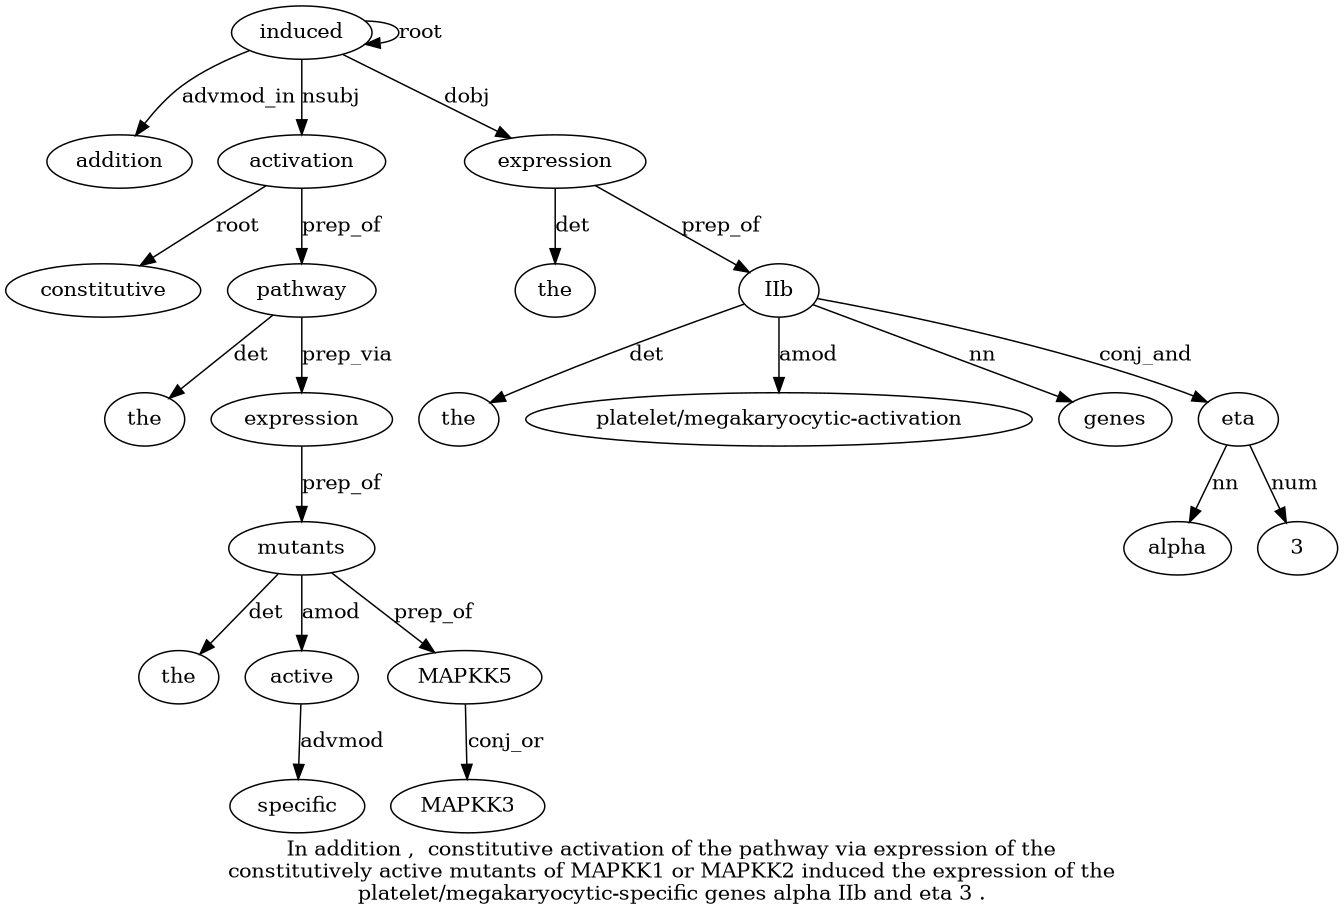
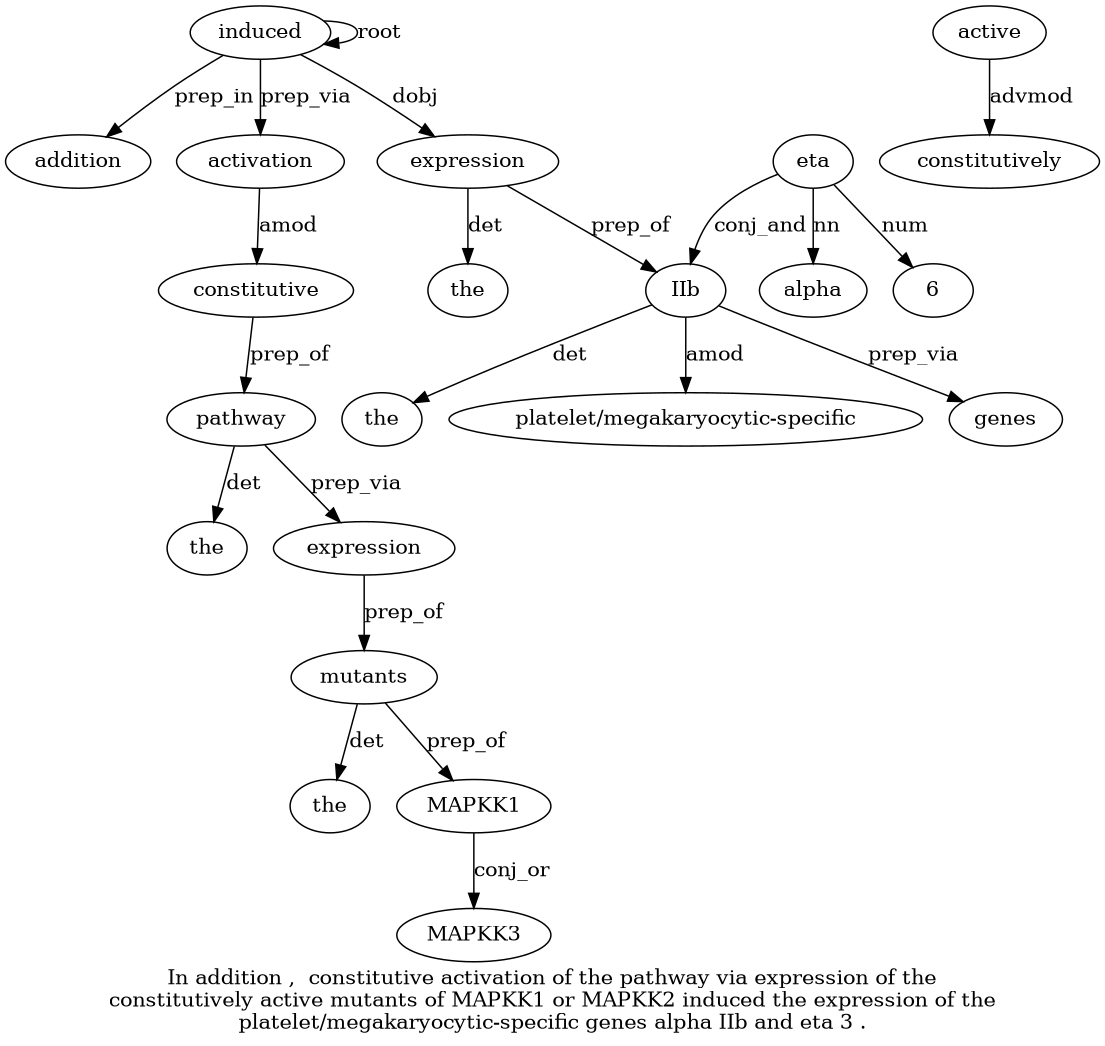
(239, 97) -> (215, 97)
(331, 97) -> (306, 97)
(302, 219) -> (249, 347)
(238, 226) -> (289, 226)
(1007, 340) -> (727, 202)
(983, 355) -> (913, 355)
(779, 419) -> (686, 419)
(1298, 548) -> (933, 290)
(302, 605) -> none
(465, 677) -> (474, 806)
(297, 806) -> (990, 162)
